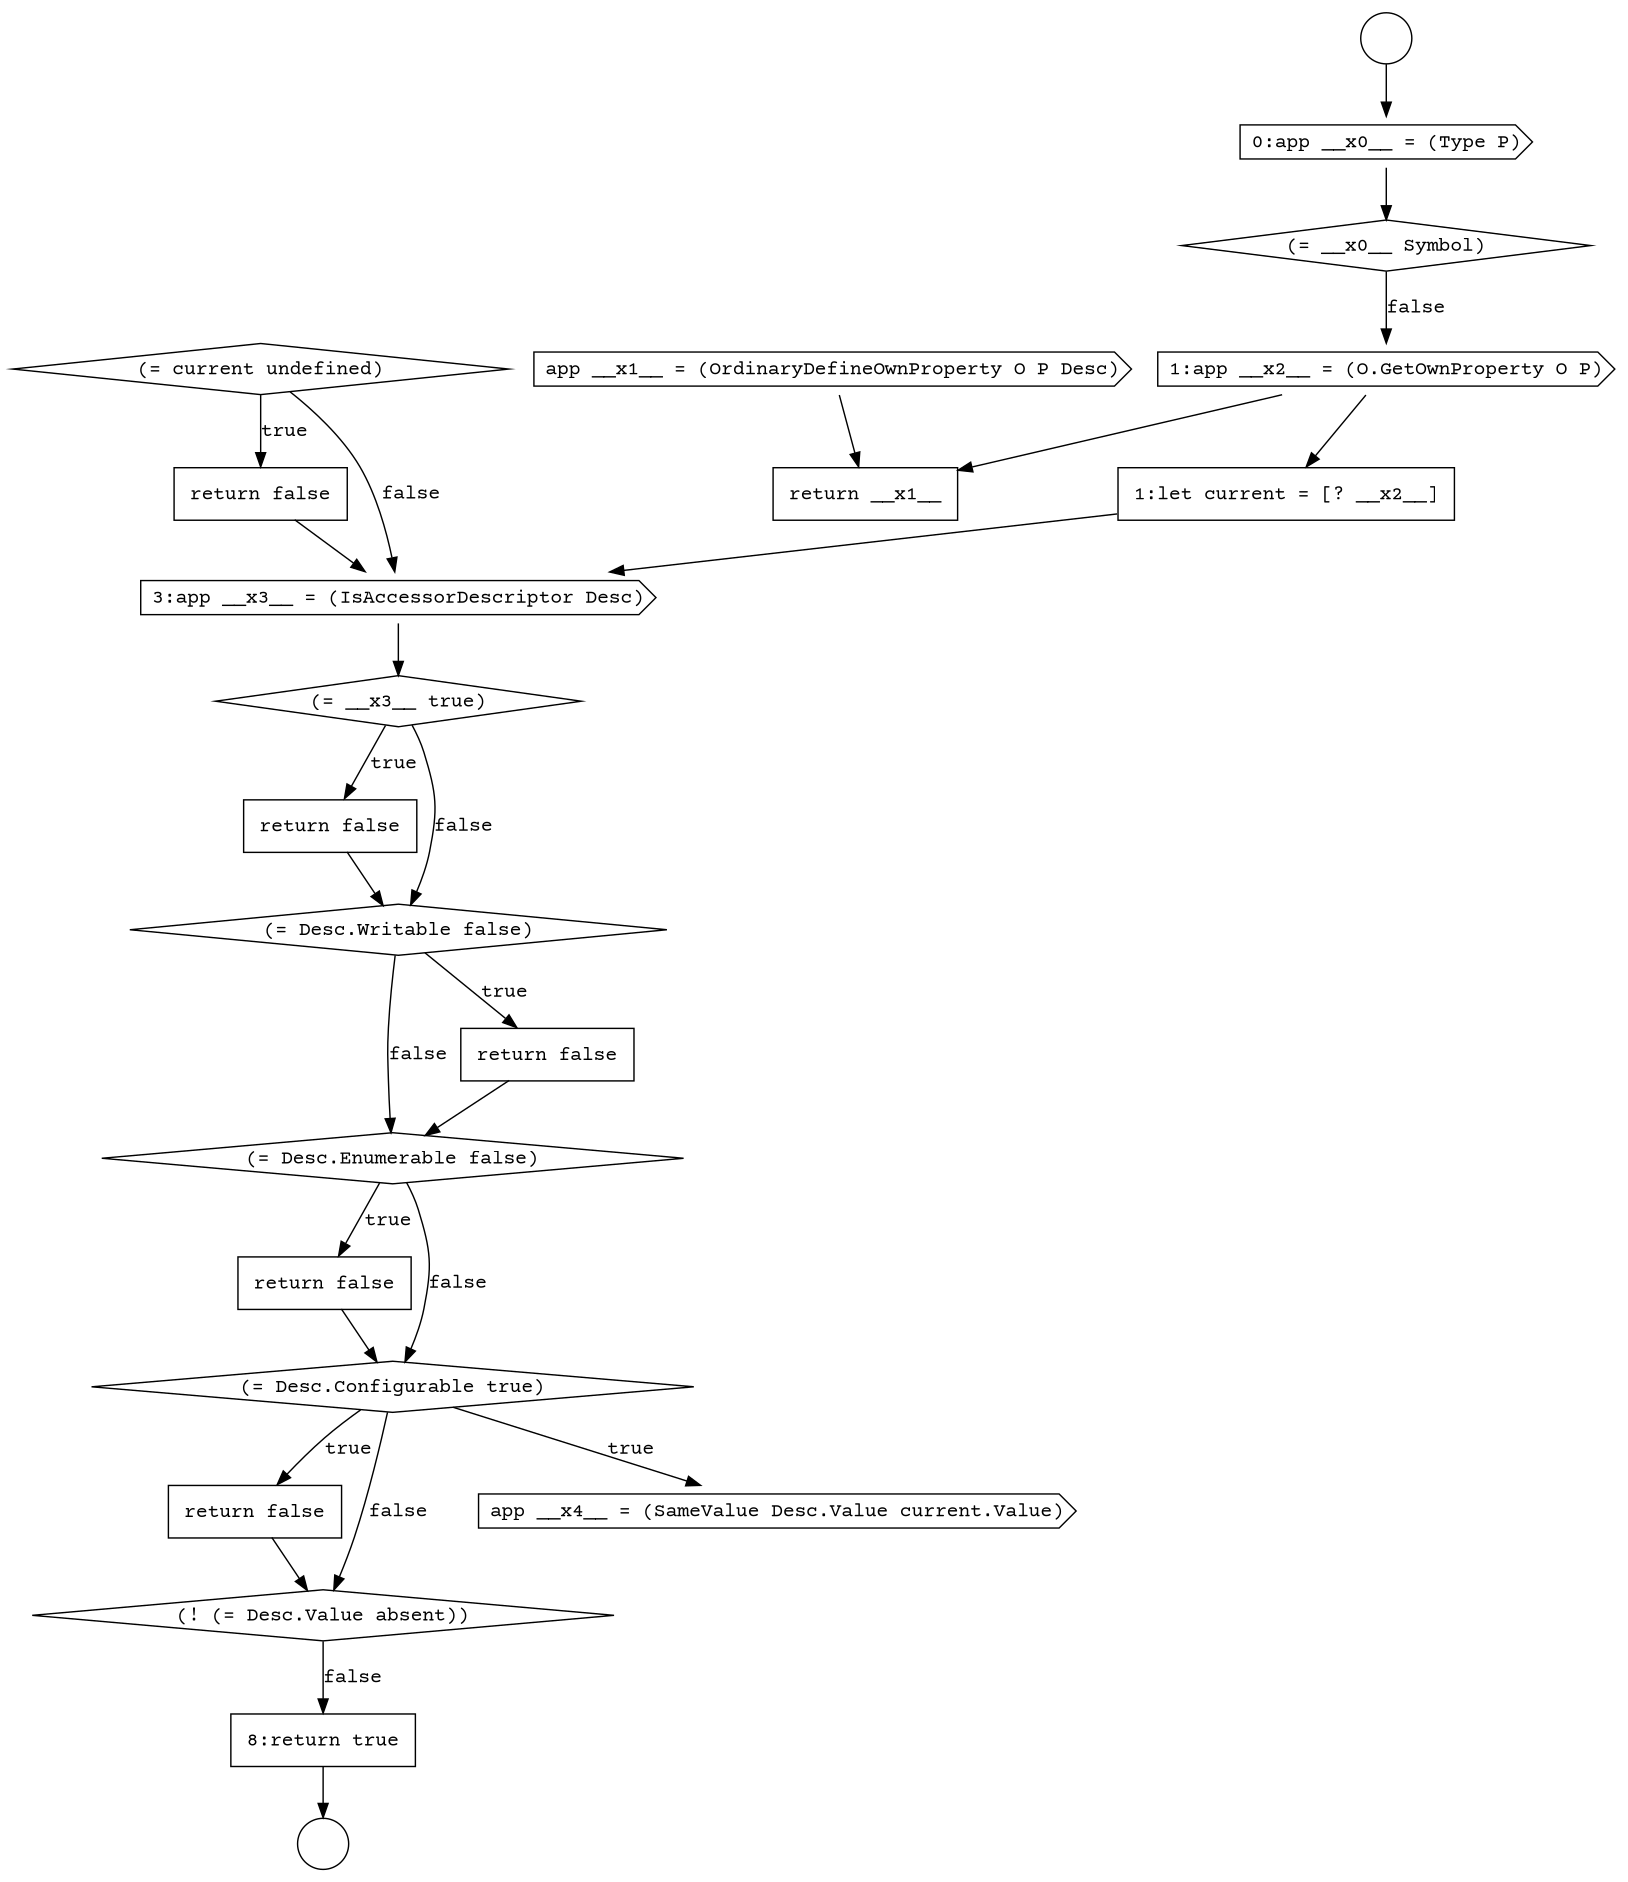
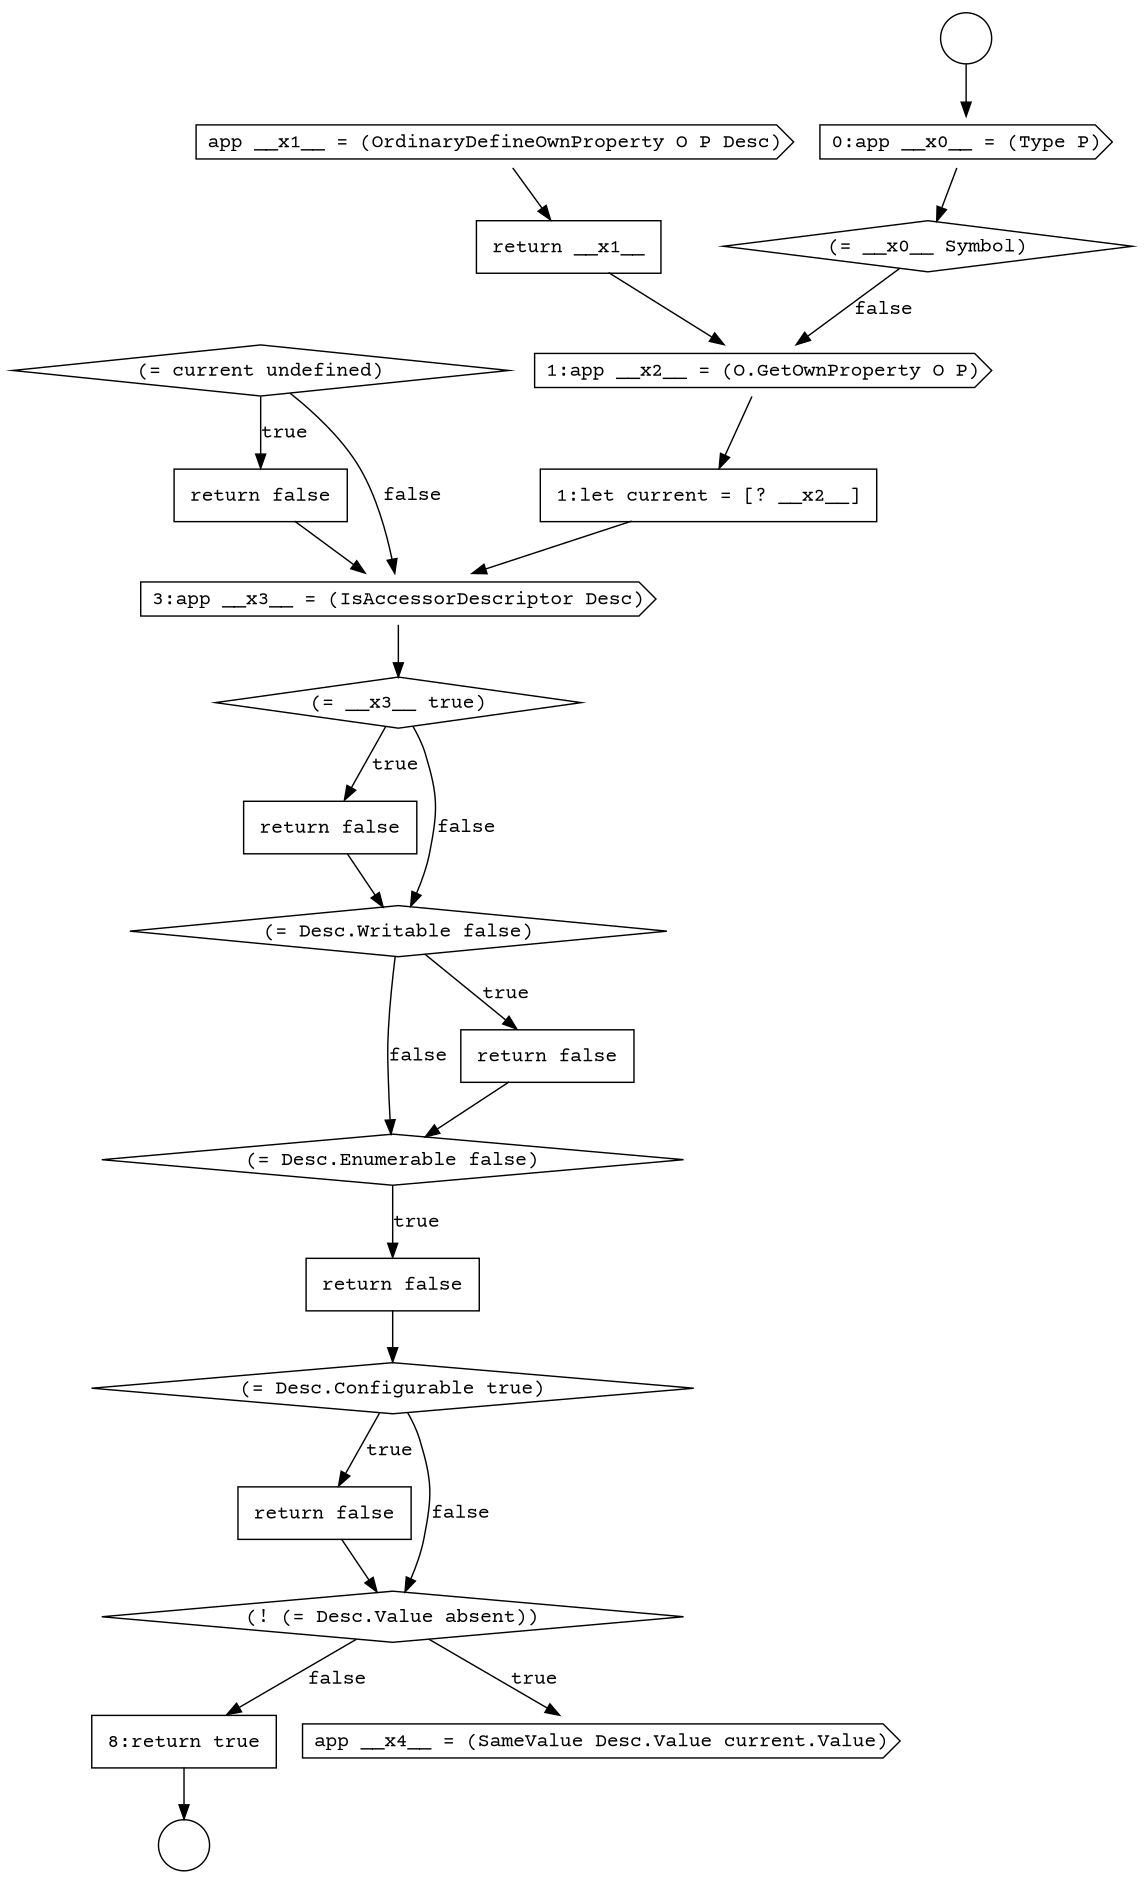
(1127, 431) -> (660, 305)
(429, 1265) -> none
(570, 1444) -> (488, 1674)
